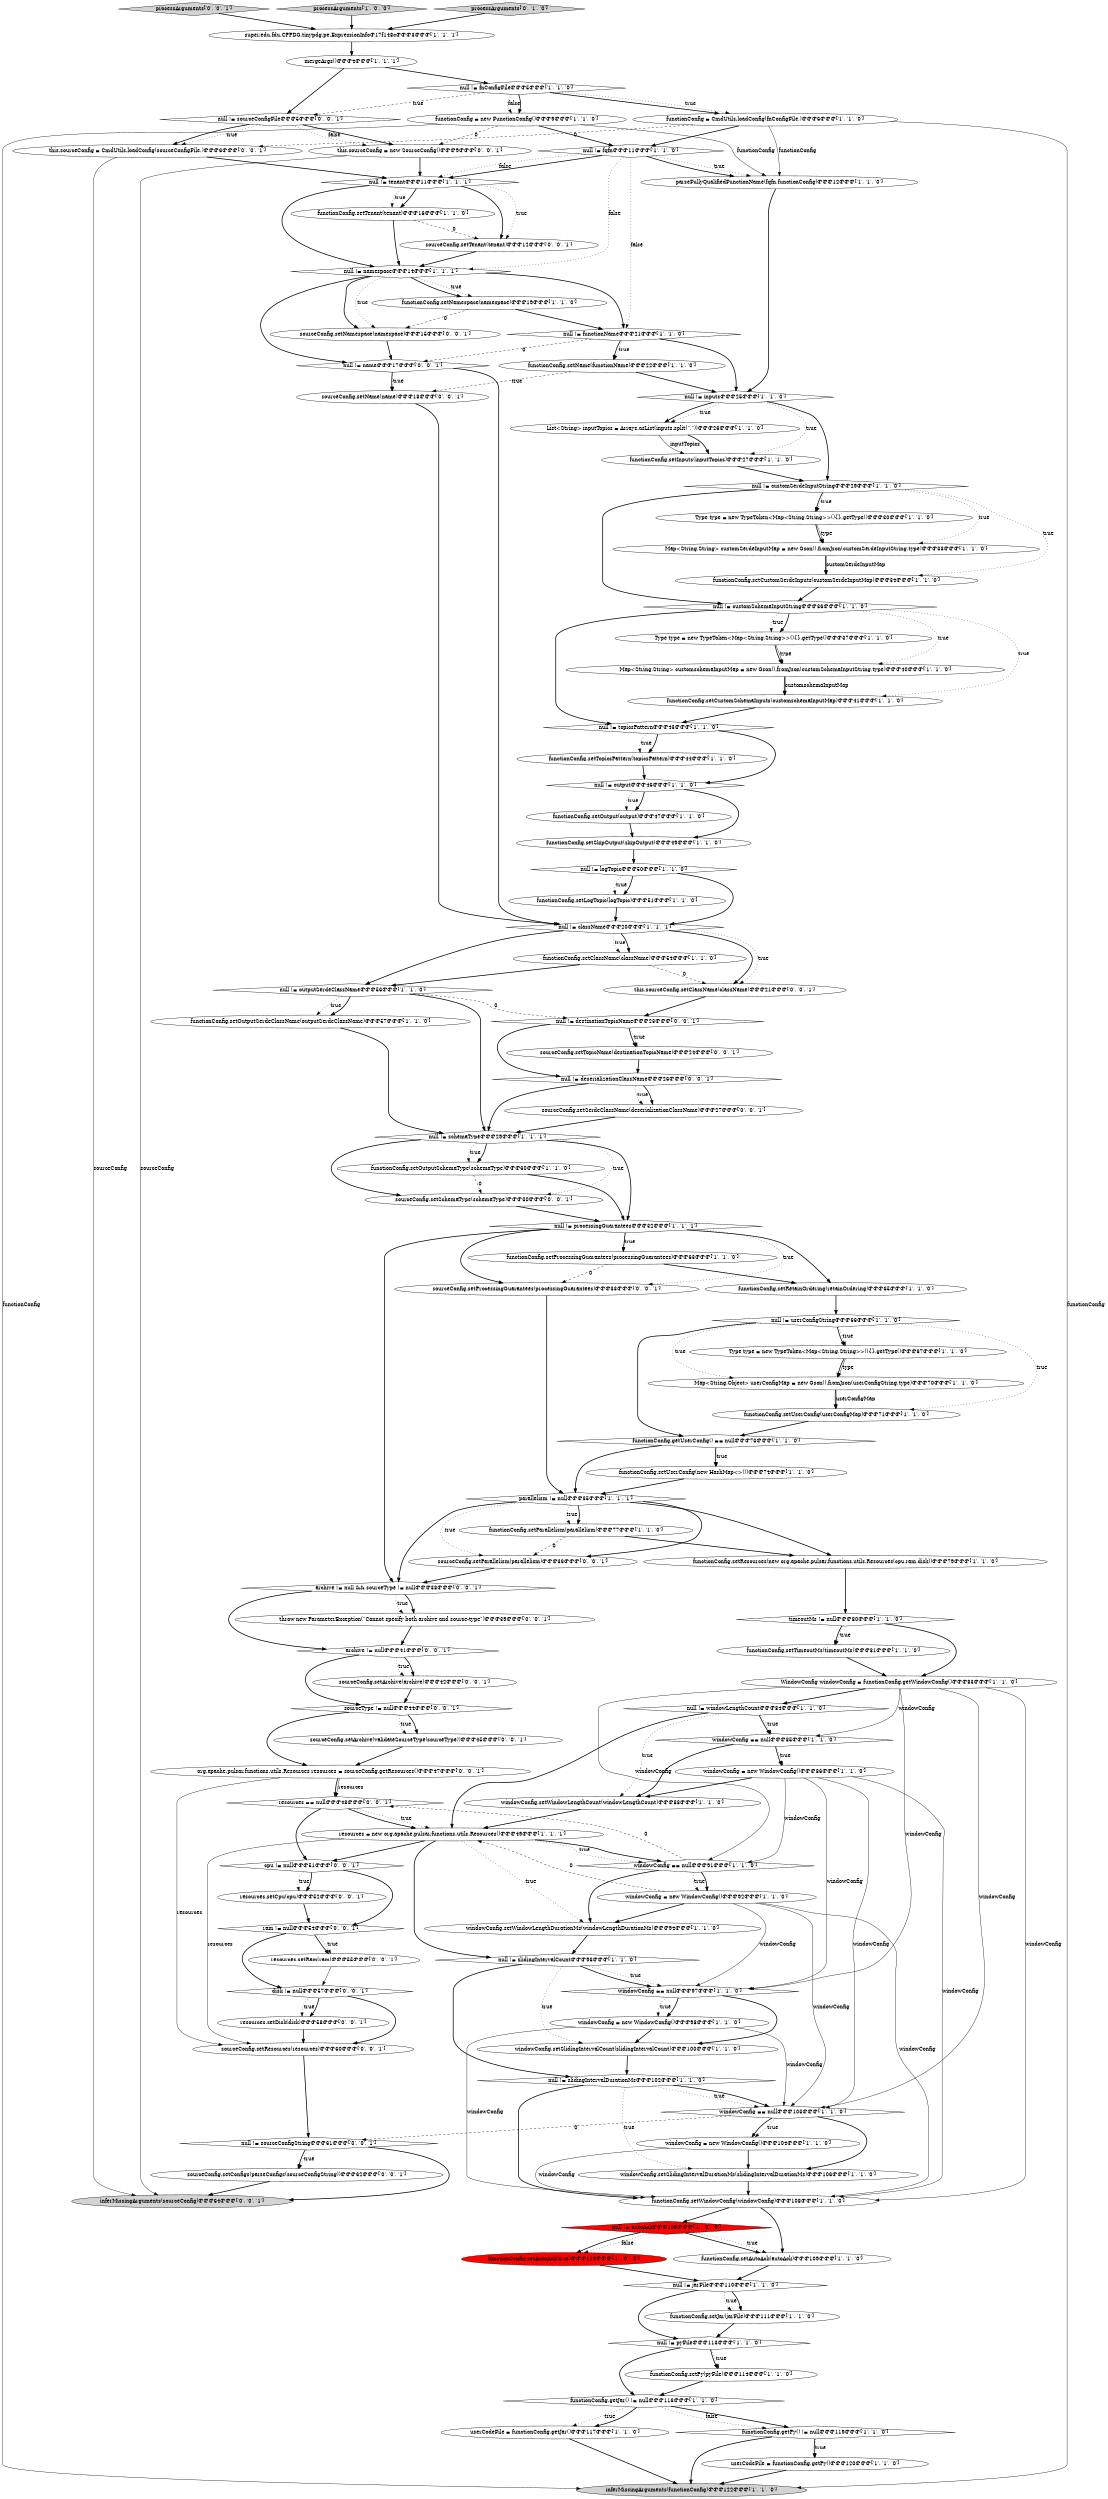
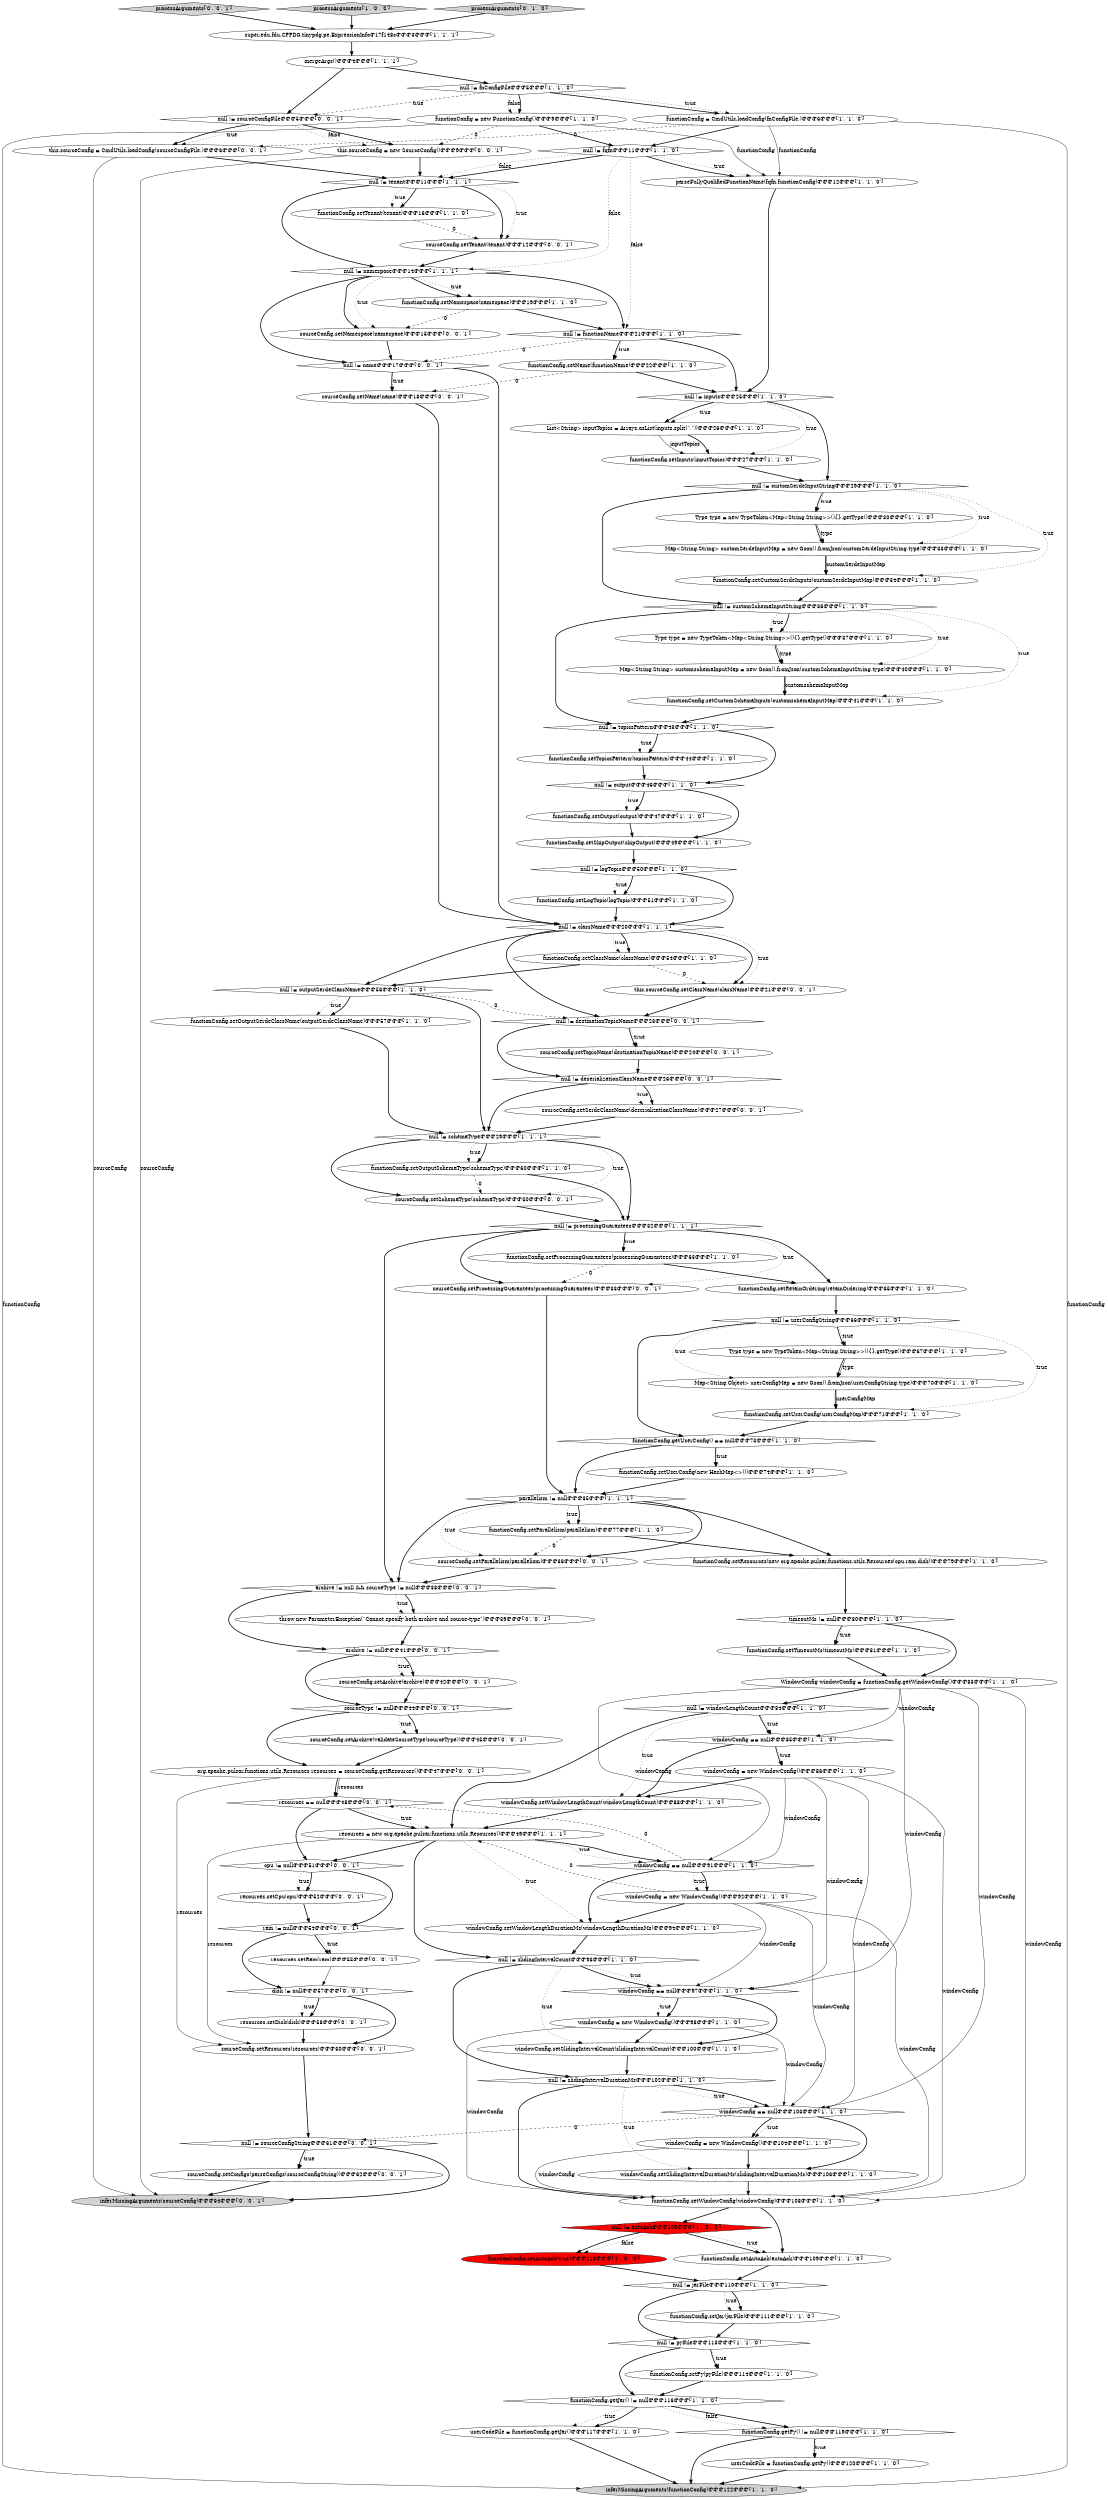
(395, 241) -> none
(517, 382) -> (517, 382)
none -> (520, 978)
